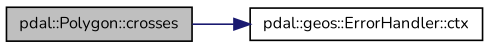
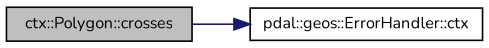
(99, 24) -> (99, 24)
